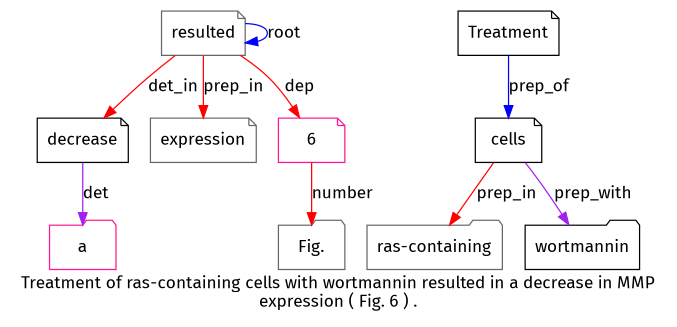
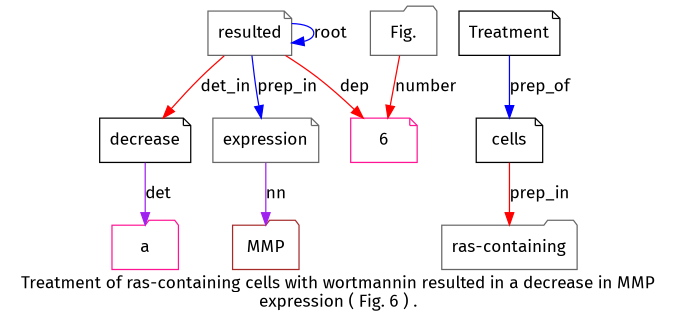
(203, 81) -> (255, 81)
(312, 188) -> (395, 81)
none -> (266, 247)
(582, 247) -> none
